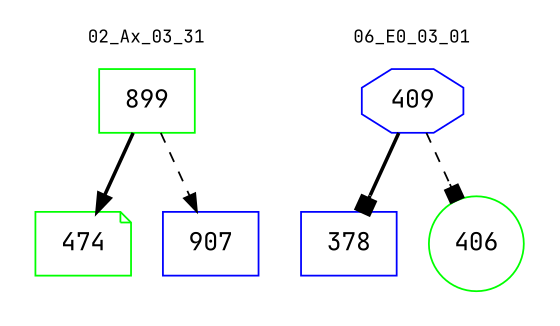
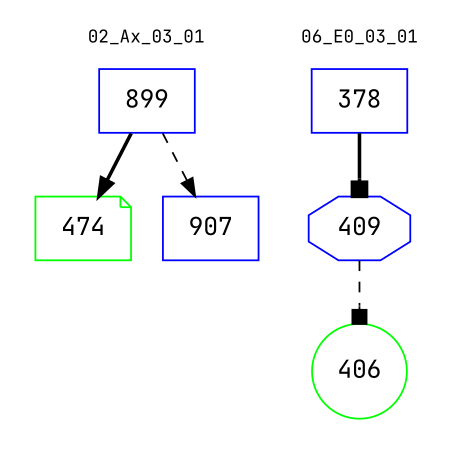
(147, 38) -> (147, 38)
(147, 101) -> (147, 101)
(384, 164) -> (359, 156)
